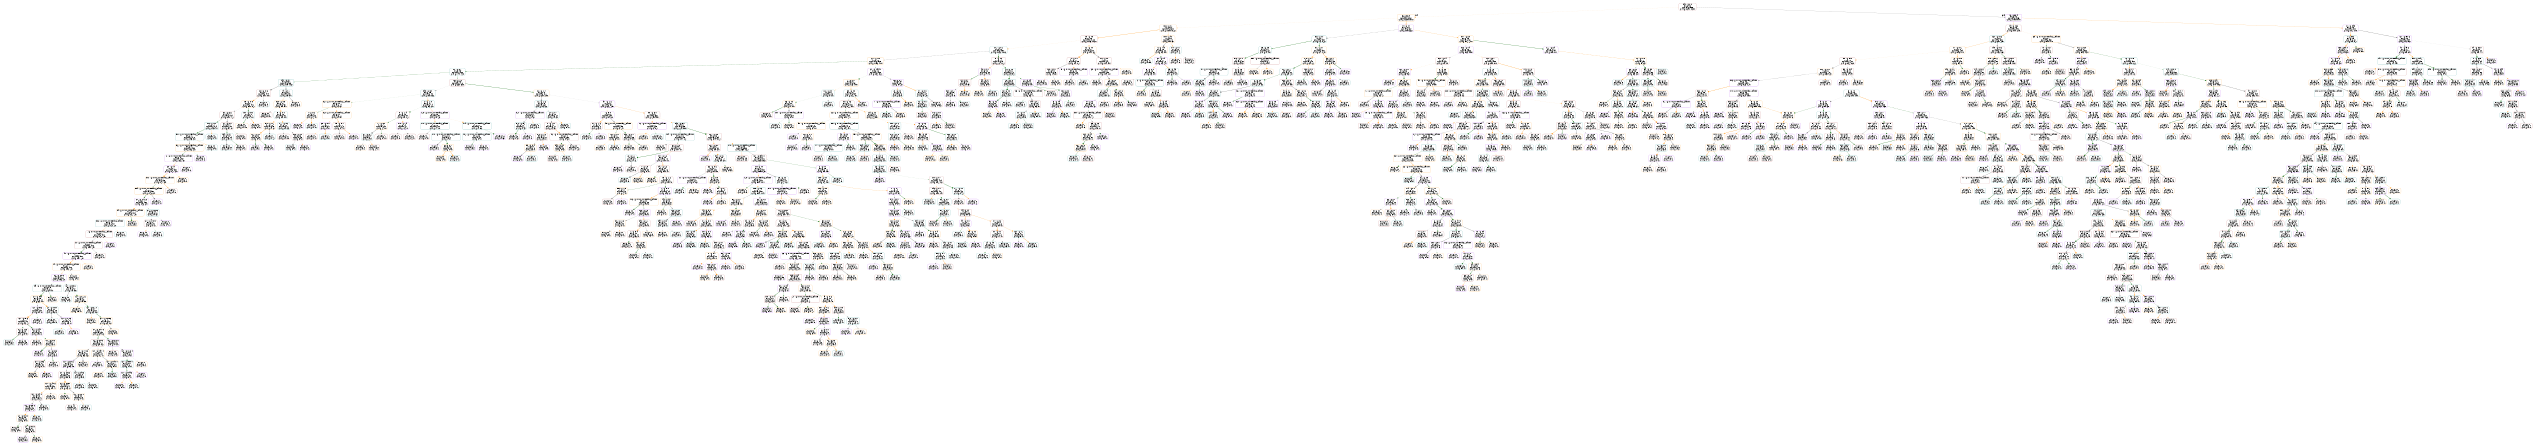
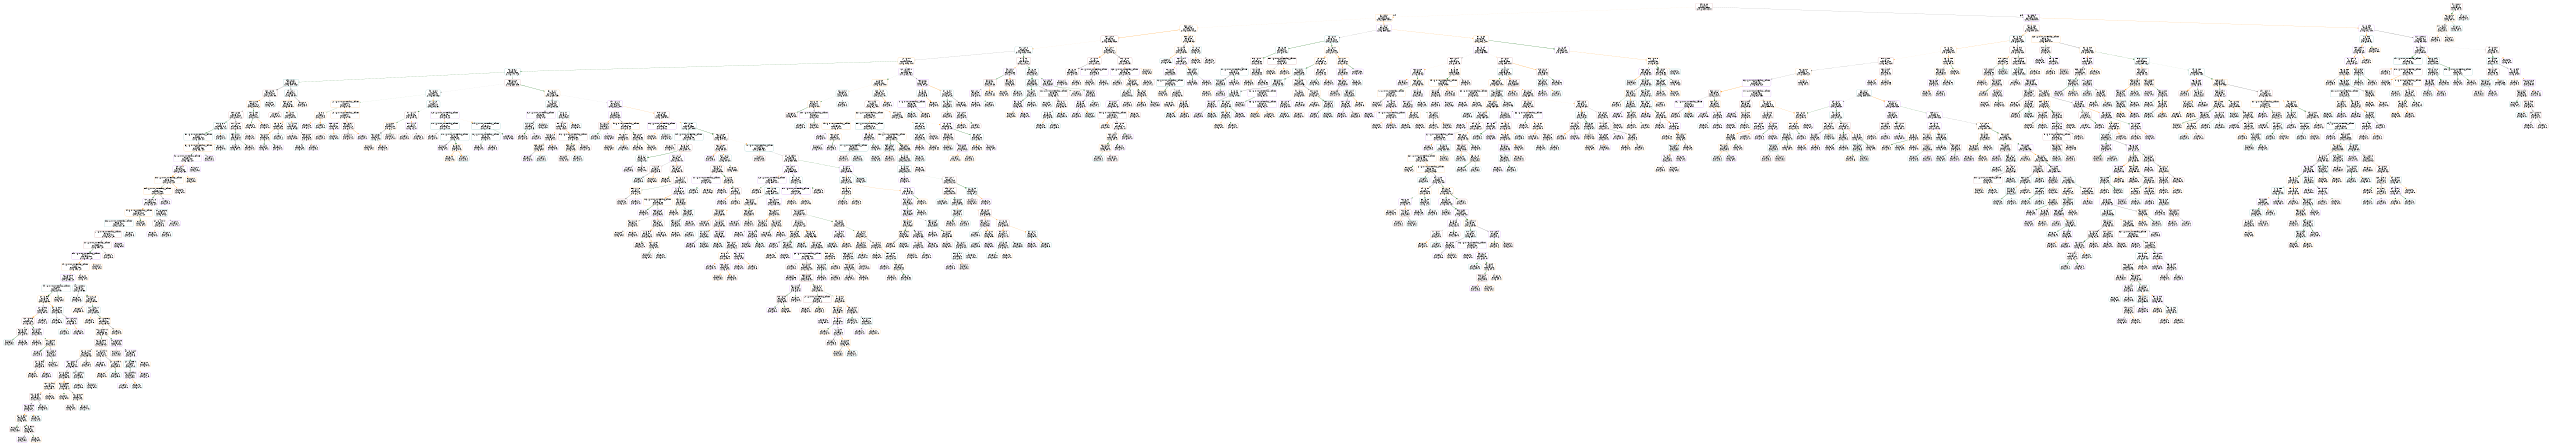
(2230, 228) -> none
